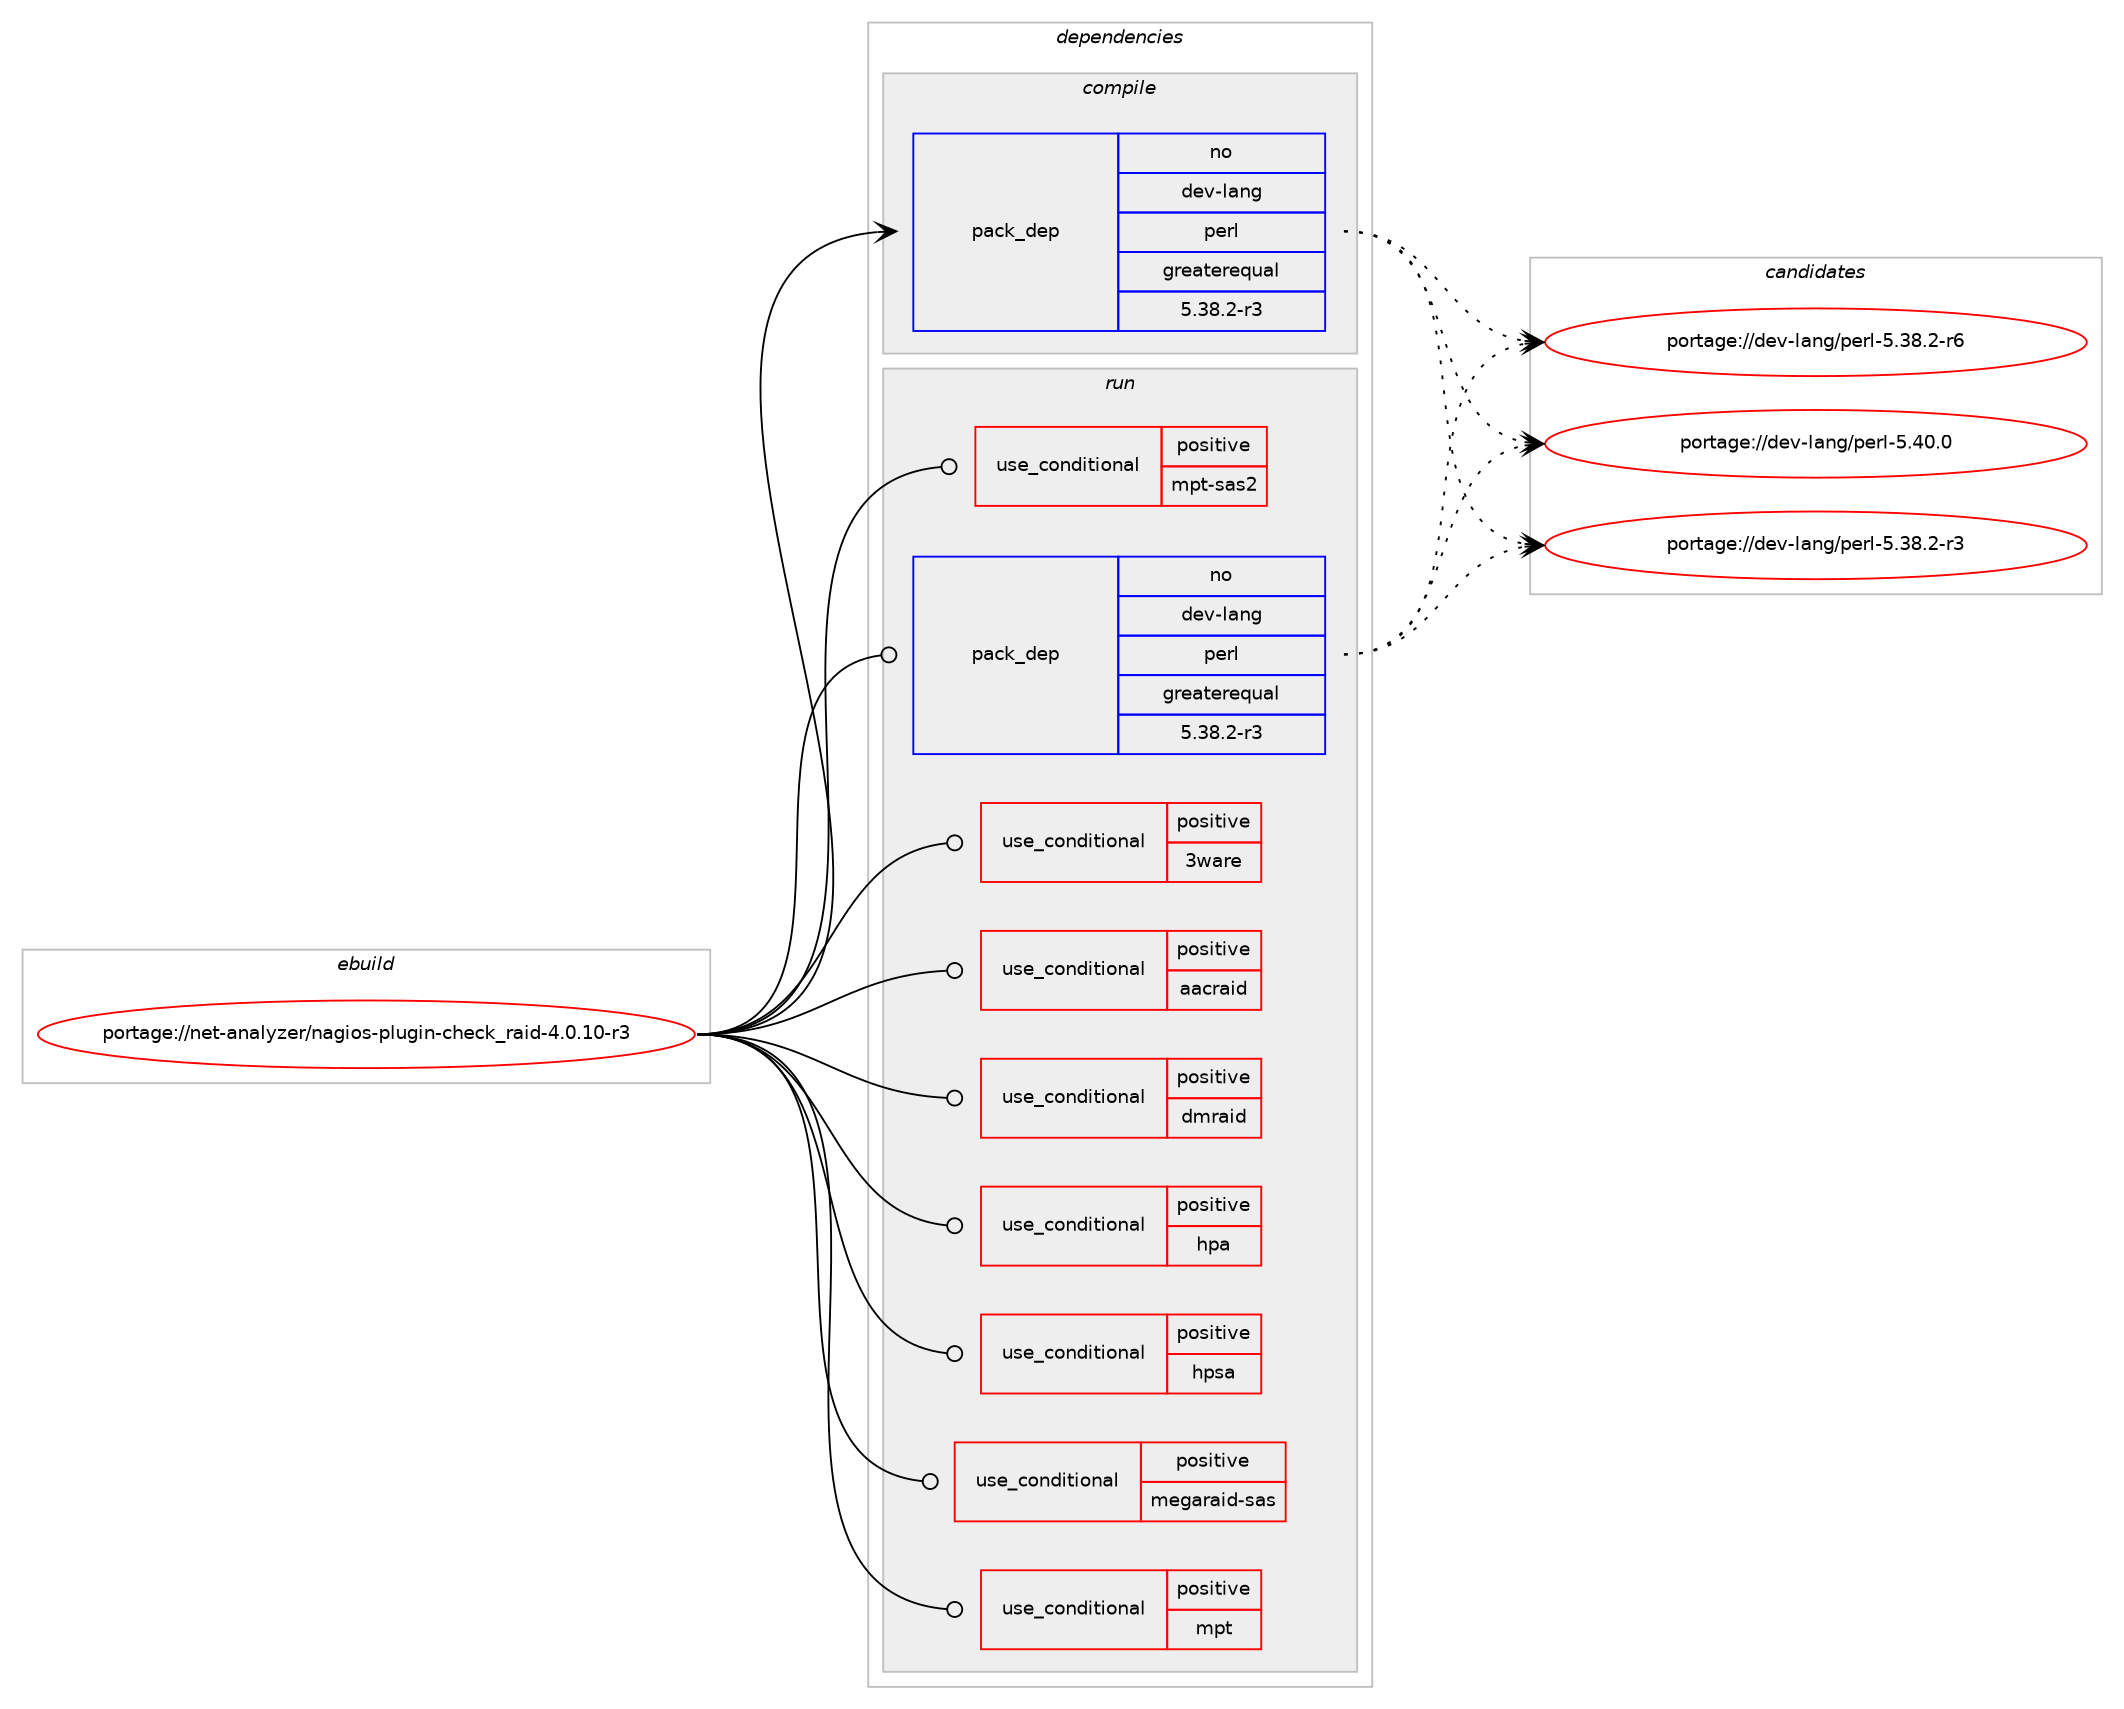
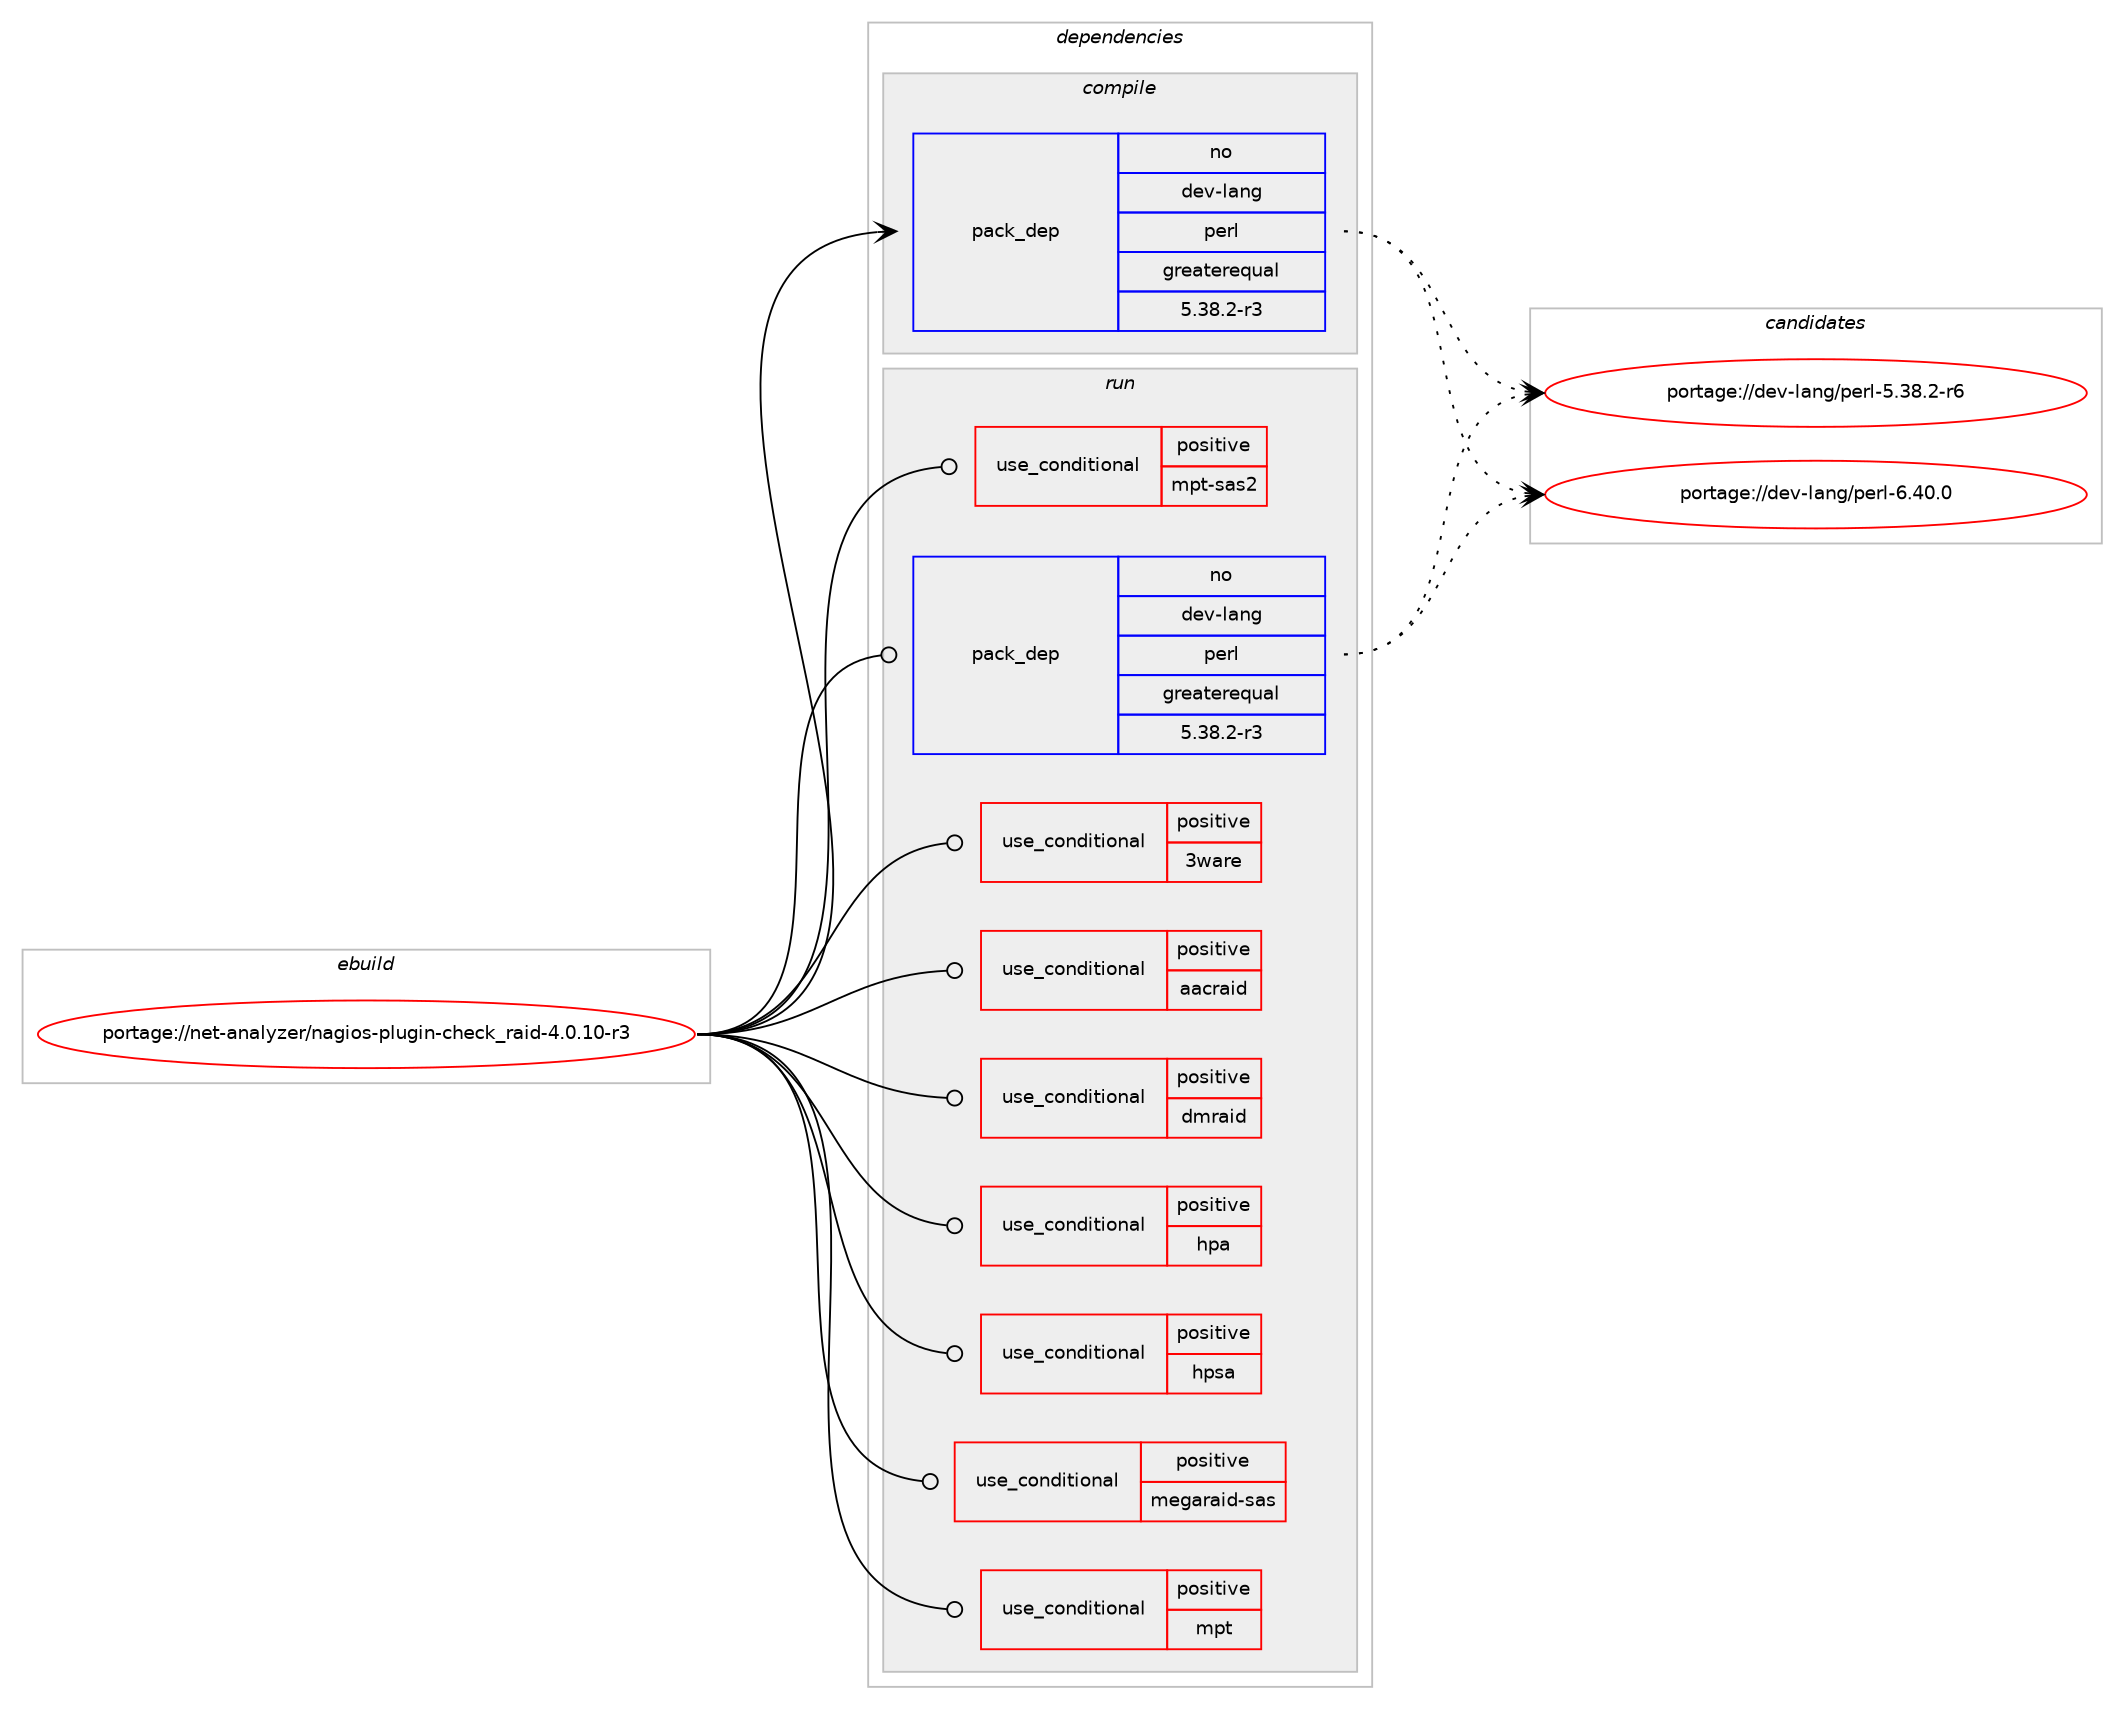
(1816, 444) -> (1816, 495)
(1816, 545) -> none
